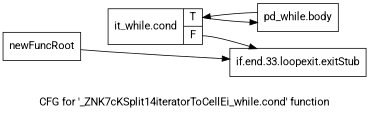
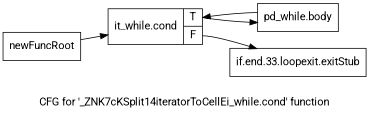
(151, 55) -> (91, 38)
